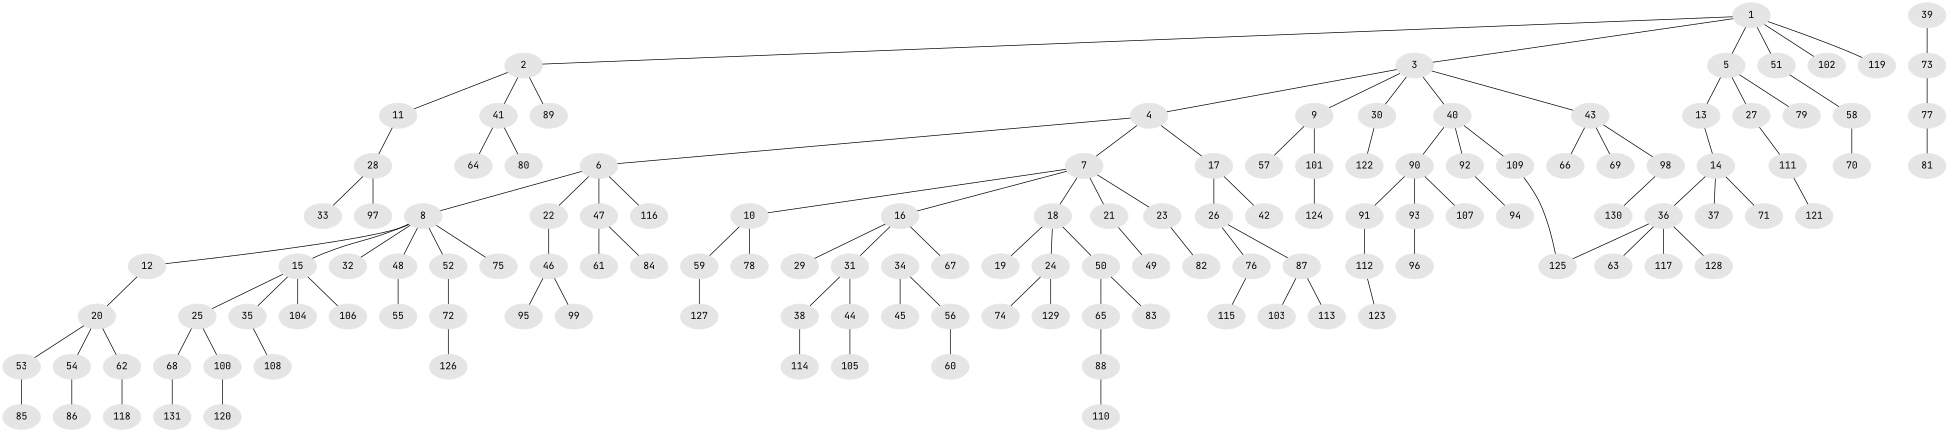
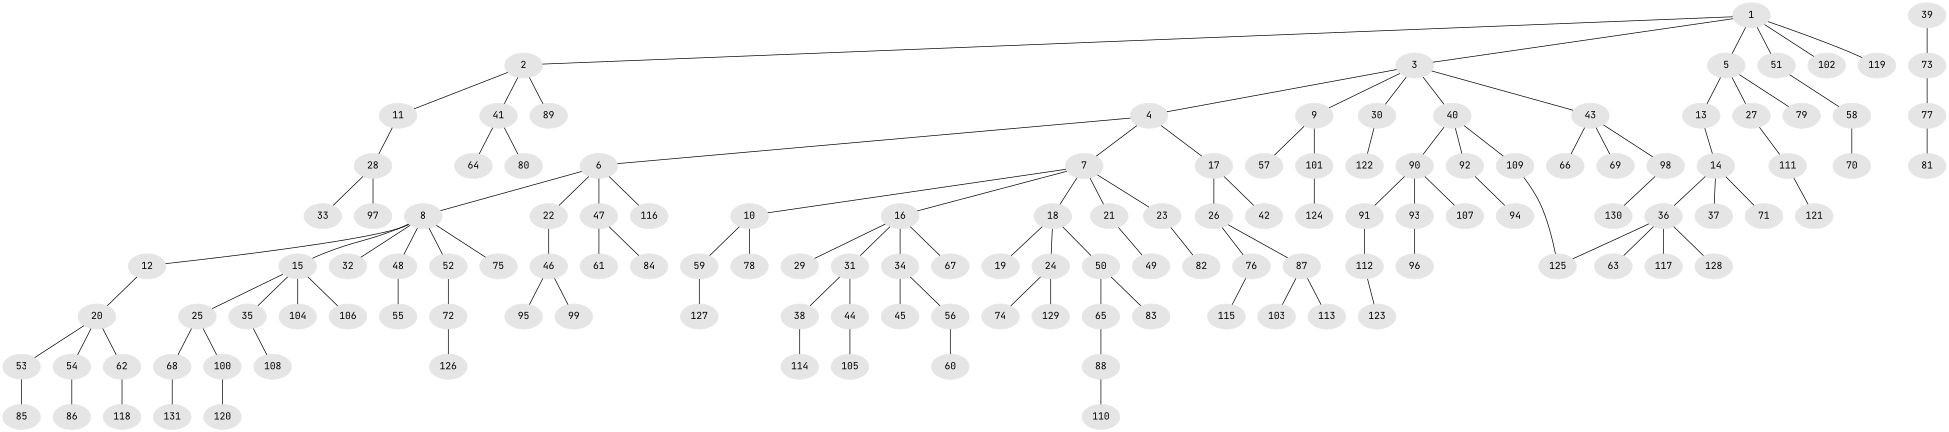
none -> (900, 241)
